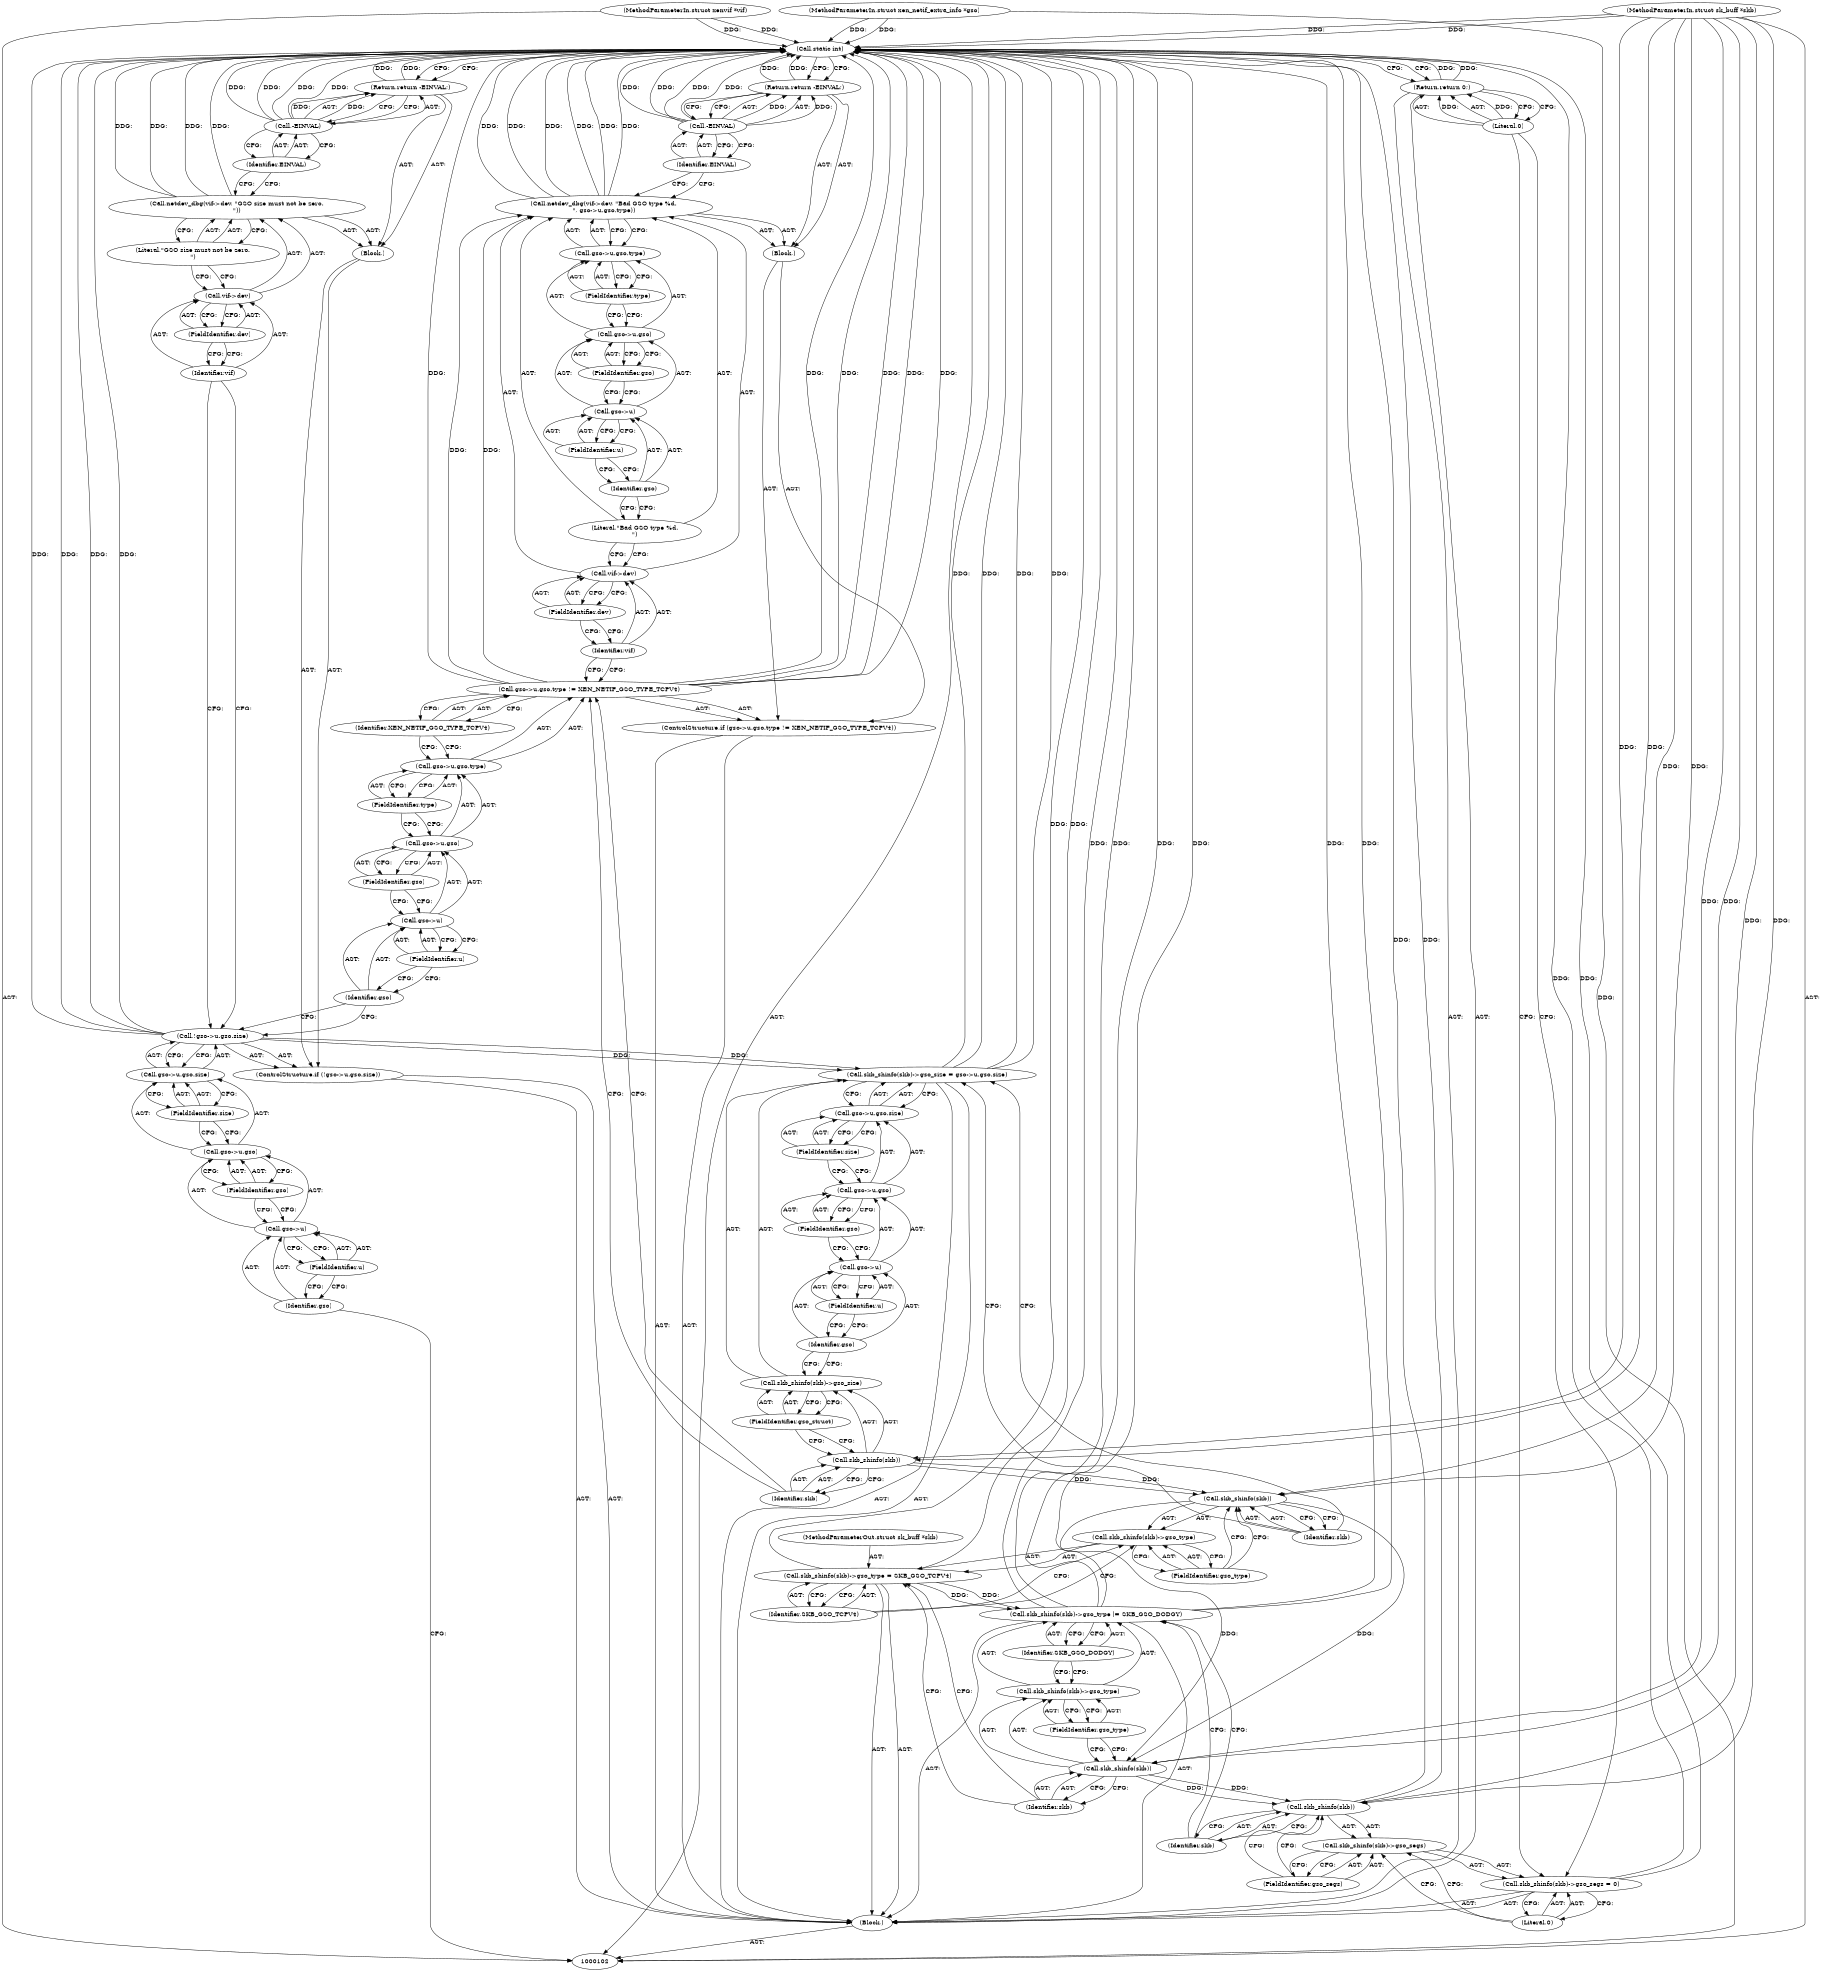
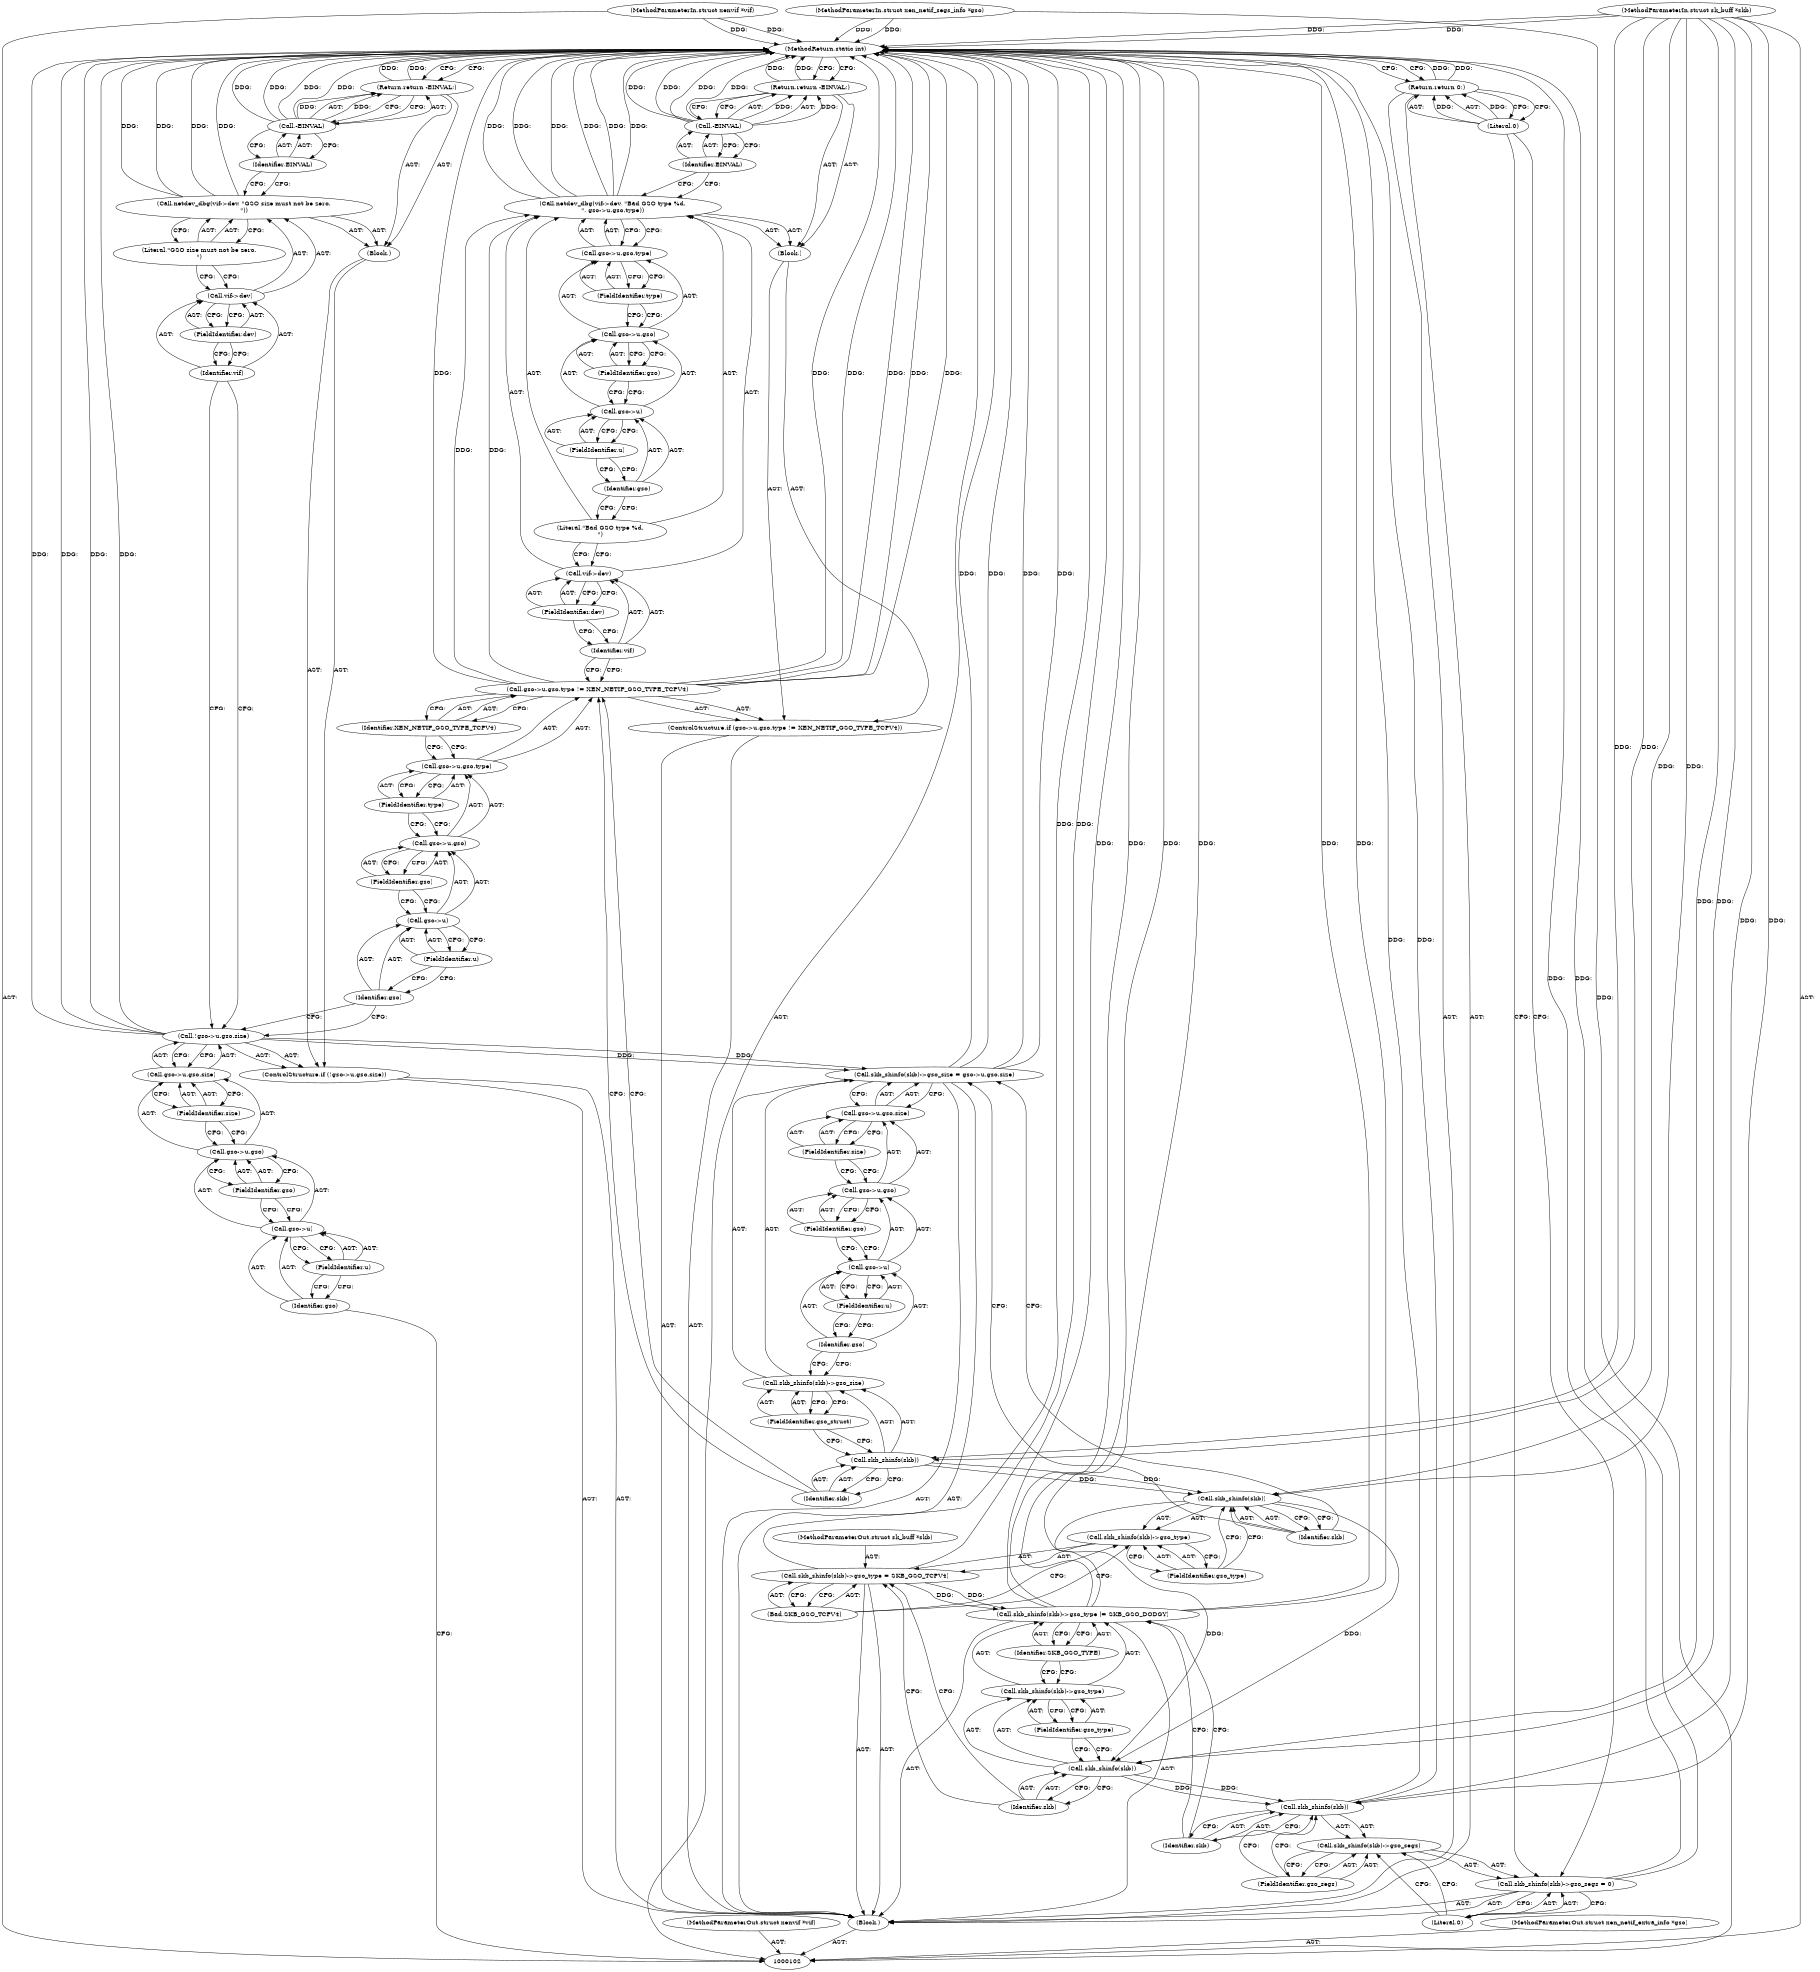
(895, 11) -> (900, 11)
(820, 49) -> (826, 49)
(814, 1615) -> (805, 1615)
(1068, 1653) -> (1058, 1653)
none -> (751, 1923)
none -> (1600, 1923)
